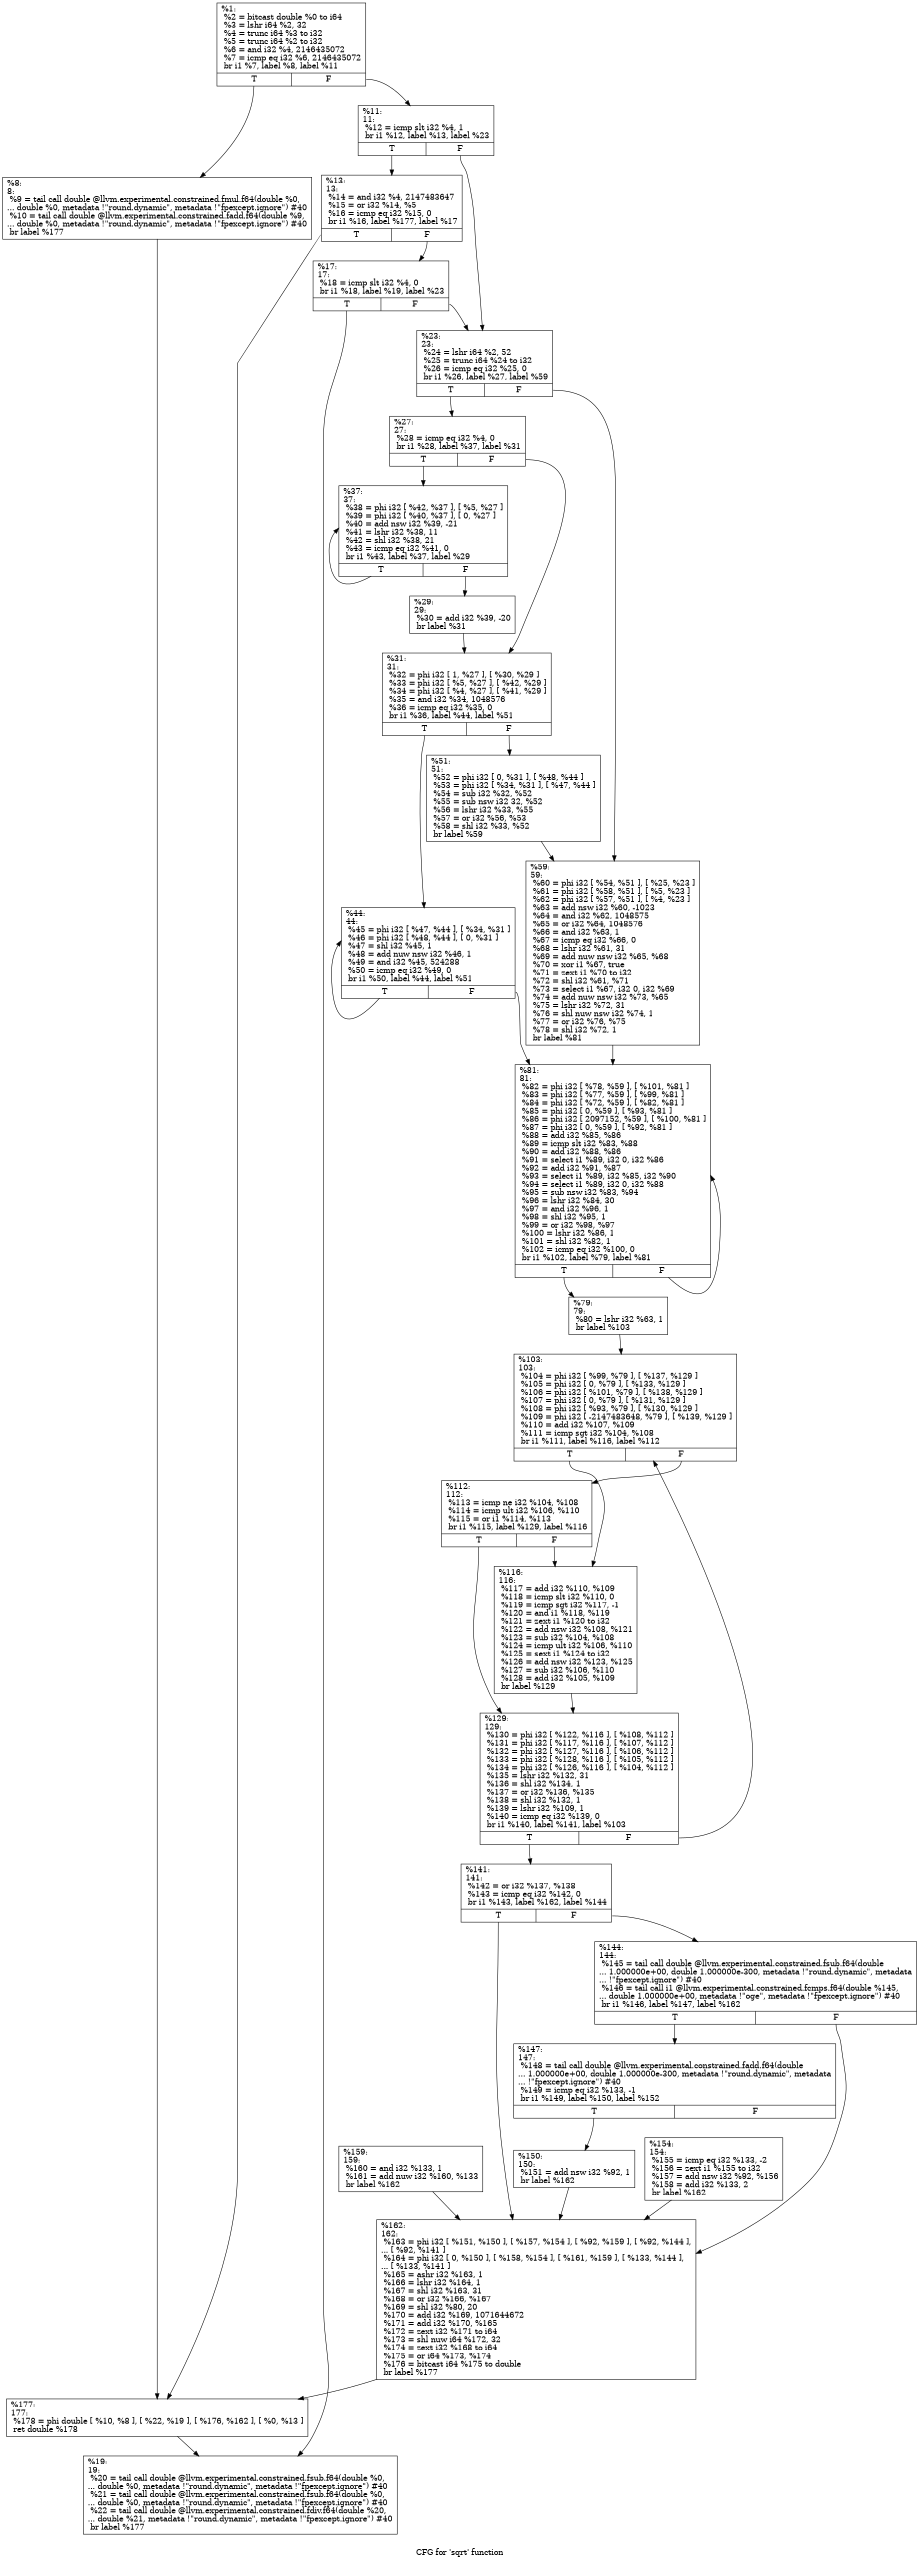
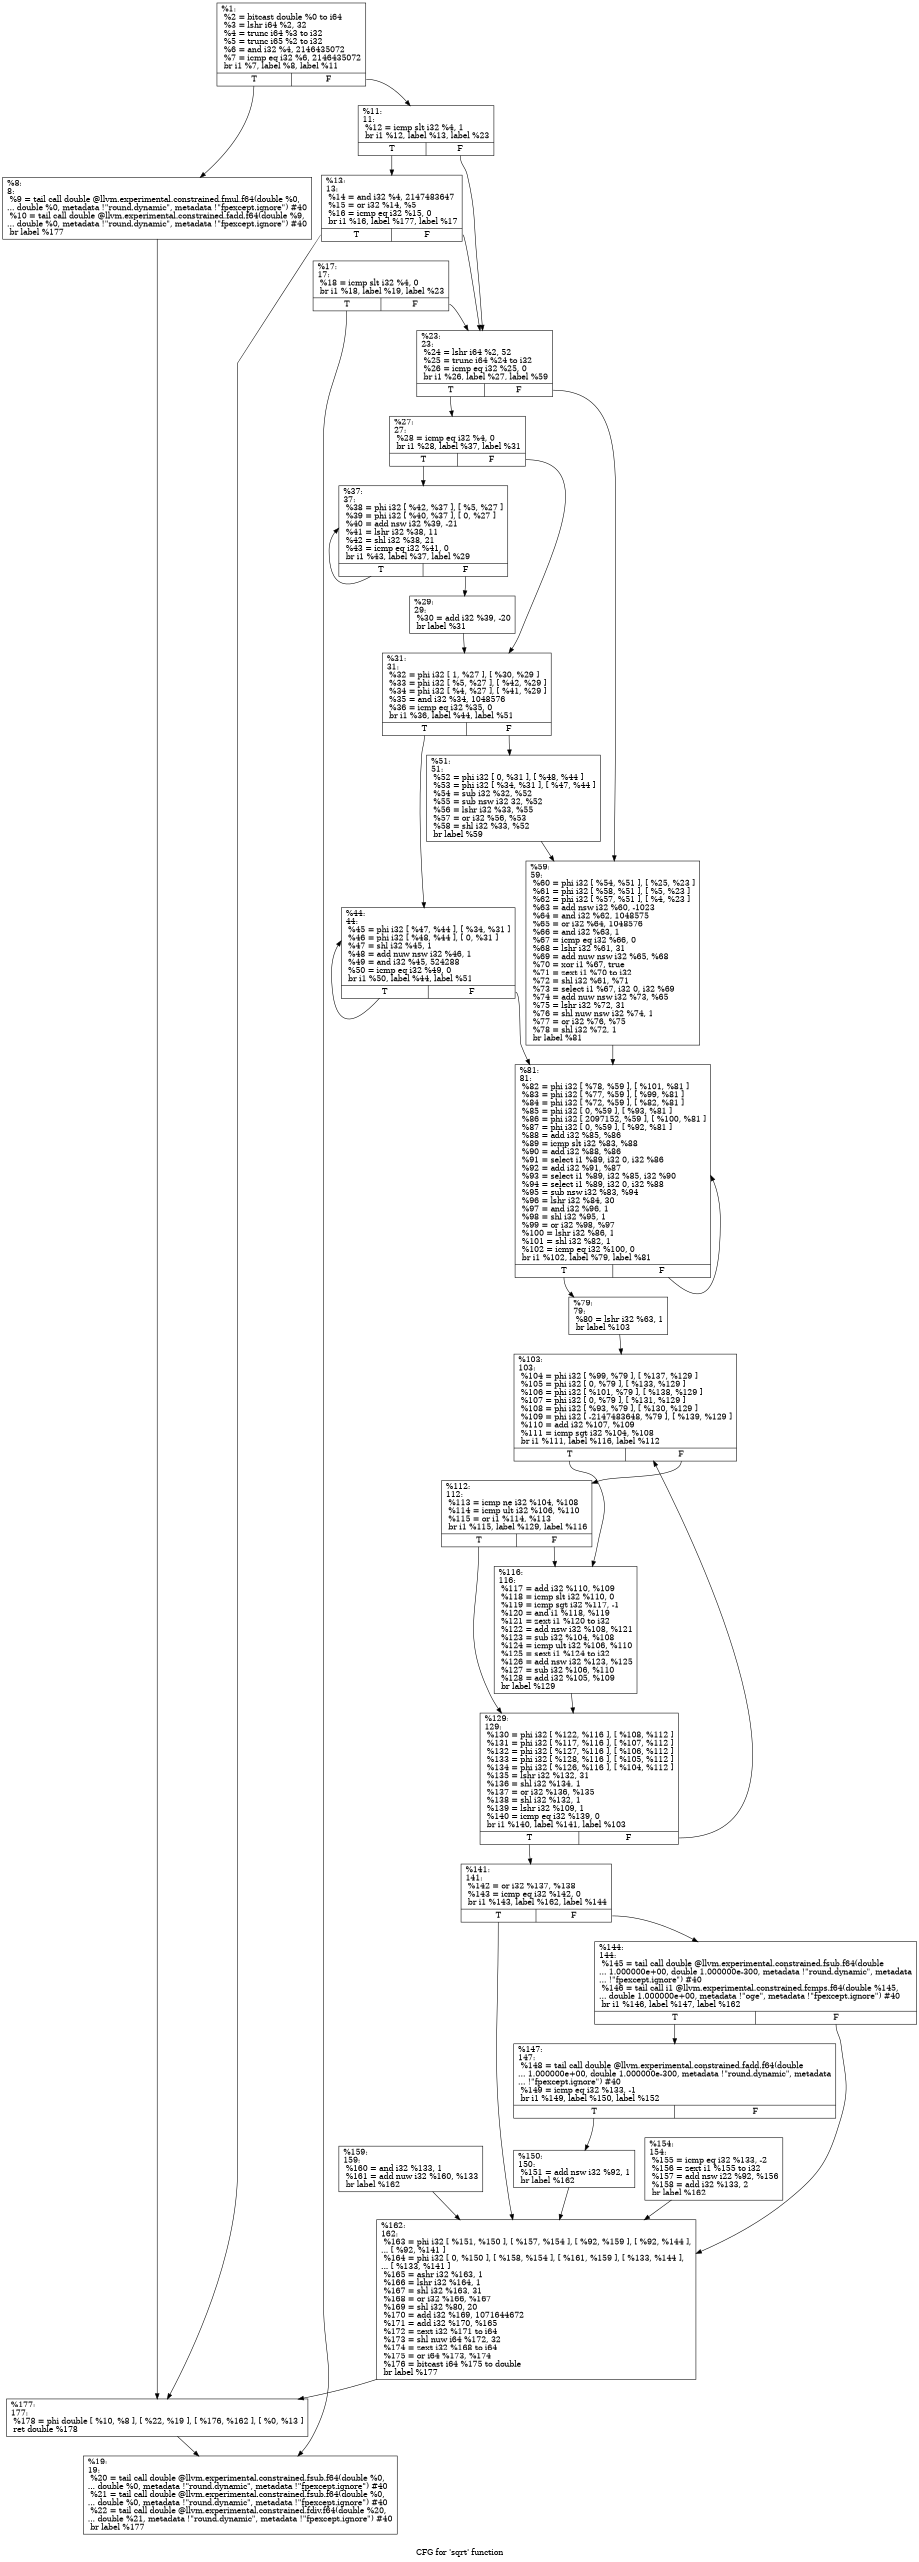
(272, 42) -> (272, 42)
(426, 249) -> (472, 280)
(714, 2177) -> (714, 2177)
